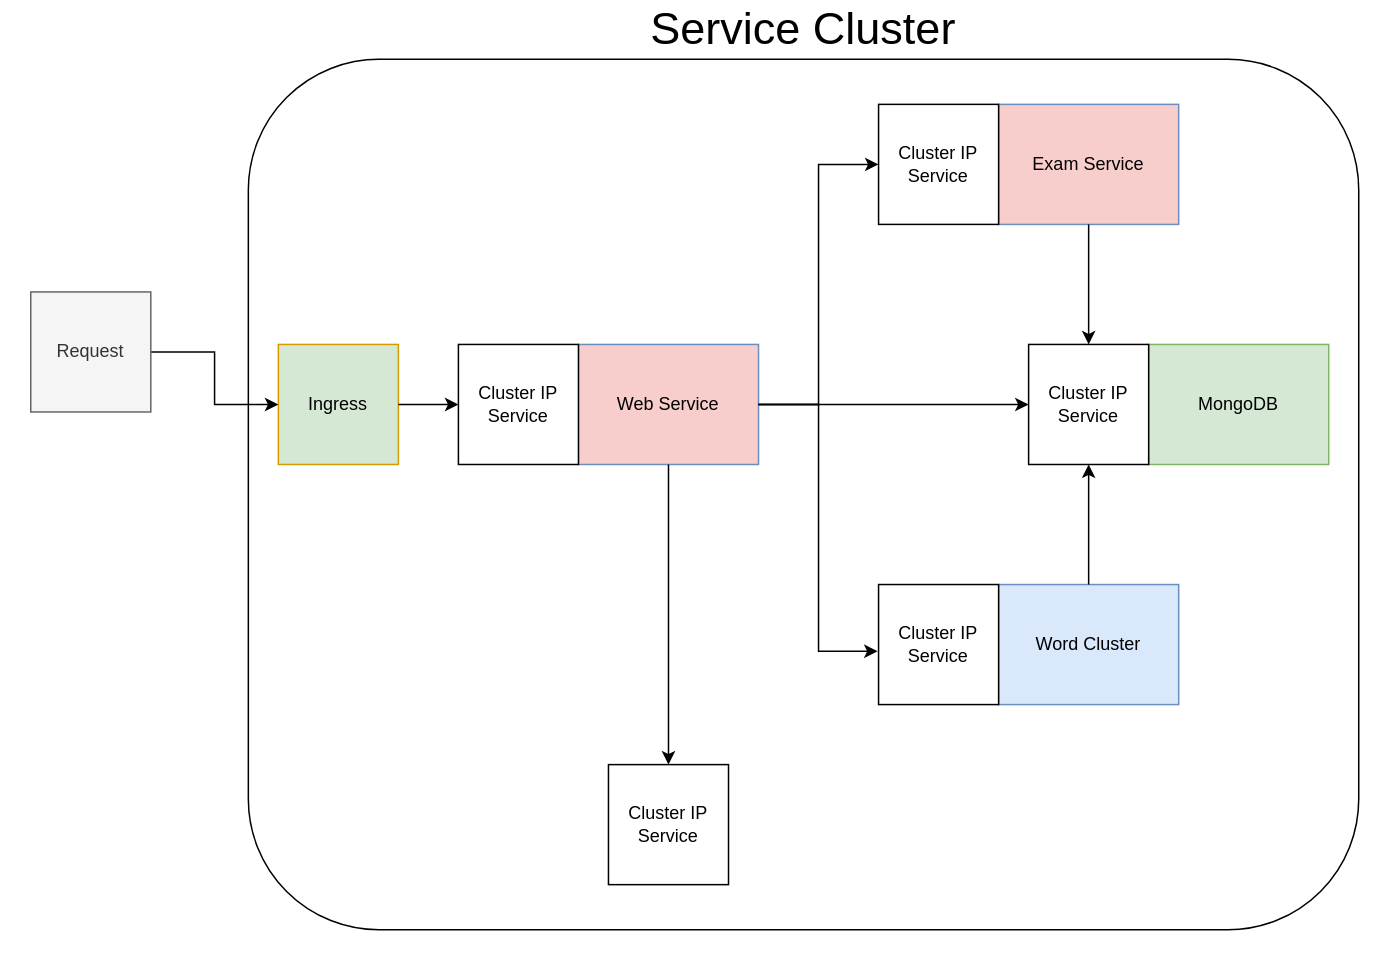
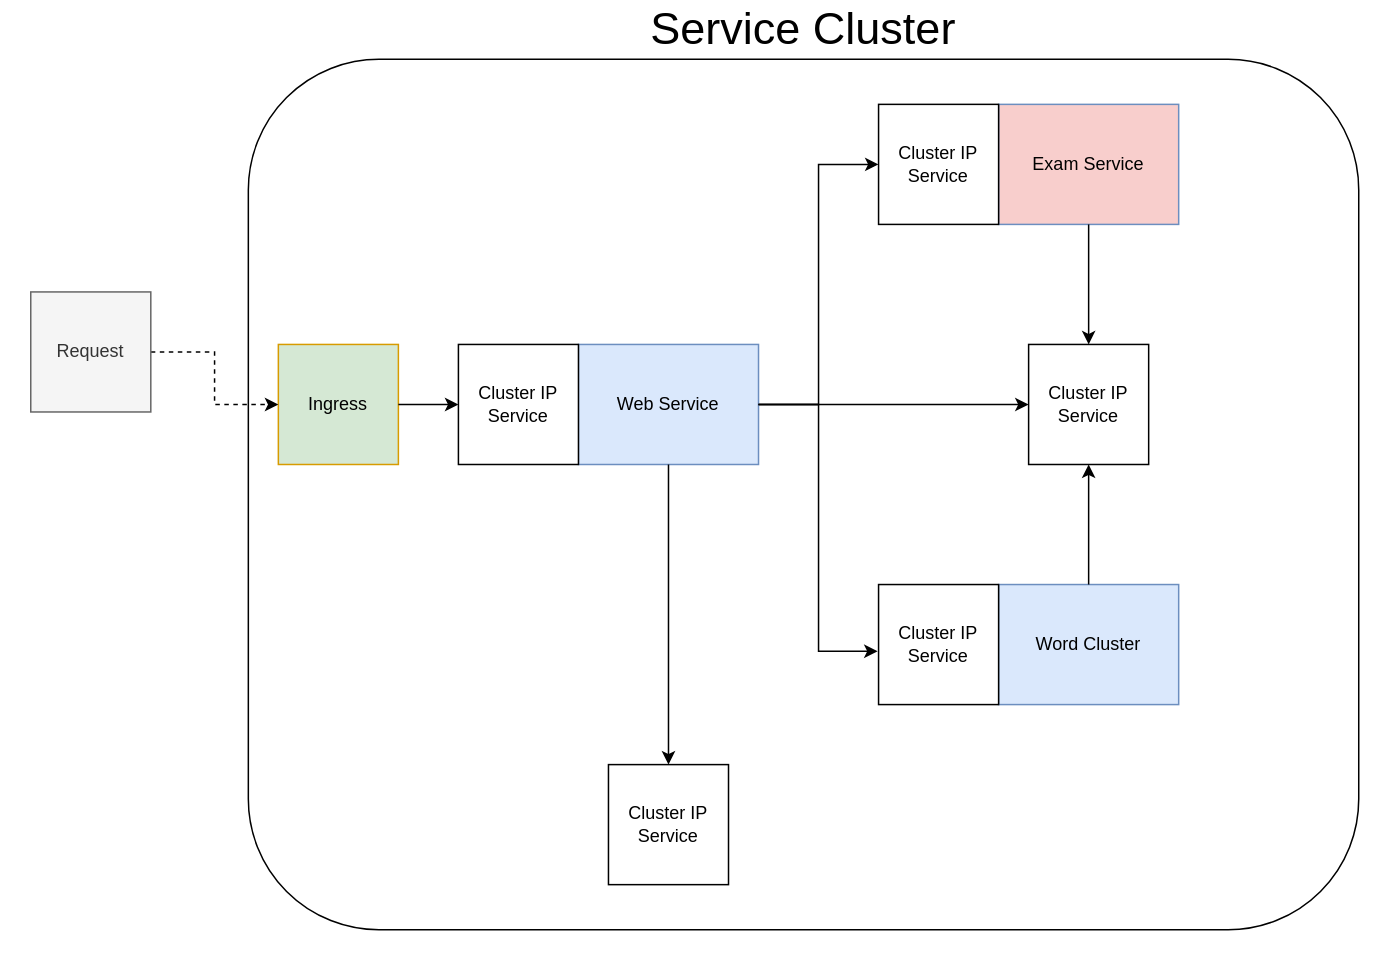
(215, 374) -> (215, 374)
(668, 404) -> (668, 404)
(1238, 404) -> none
